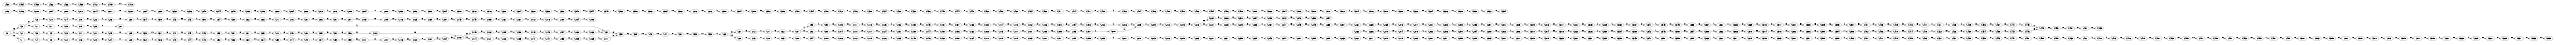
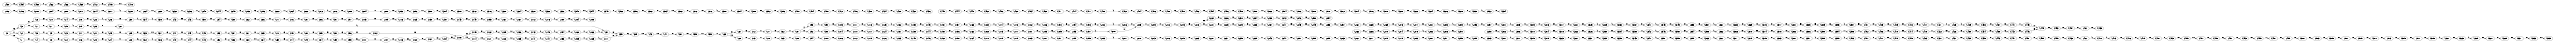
(120, 11) -> (120, 11)
(935, 12) -> none
(1475, 32) -> none
